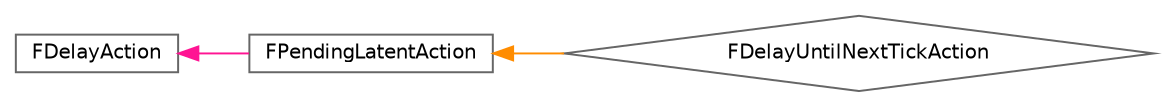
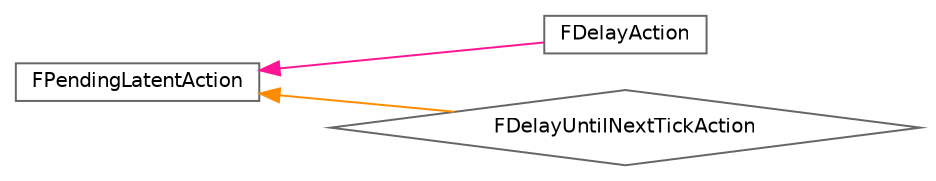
(224, 53) -> (412, 55)
